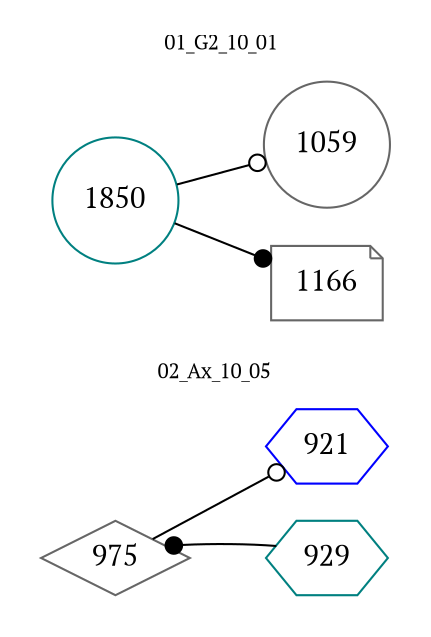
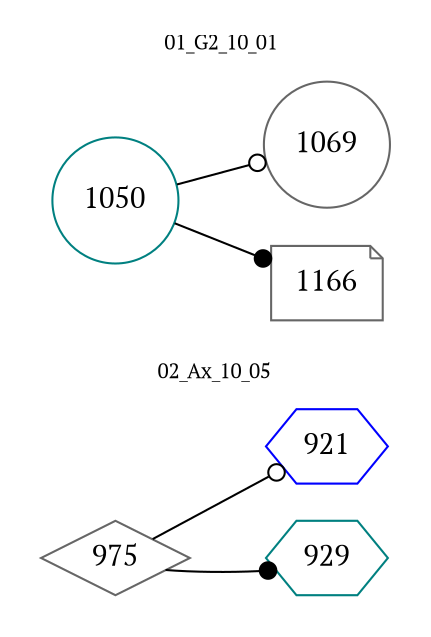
(327, 145) -> (327, 145)
(115, 200) -> (115, 200)
(230, 544) -> (212, 572)
